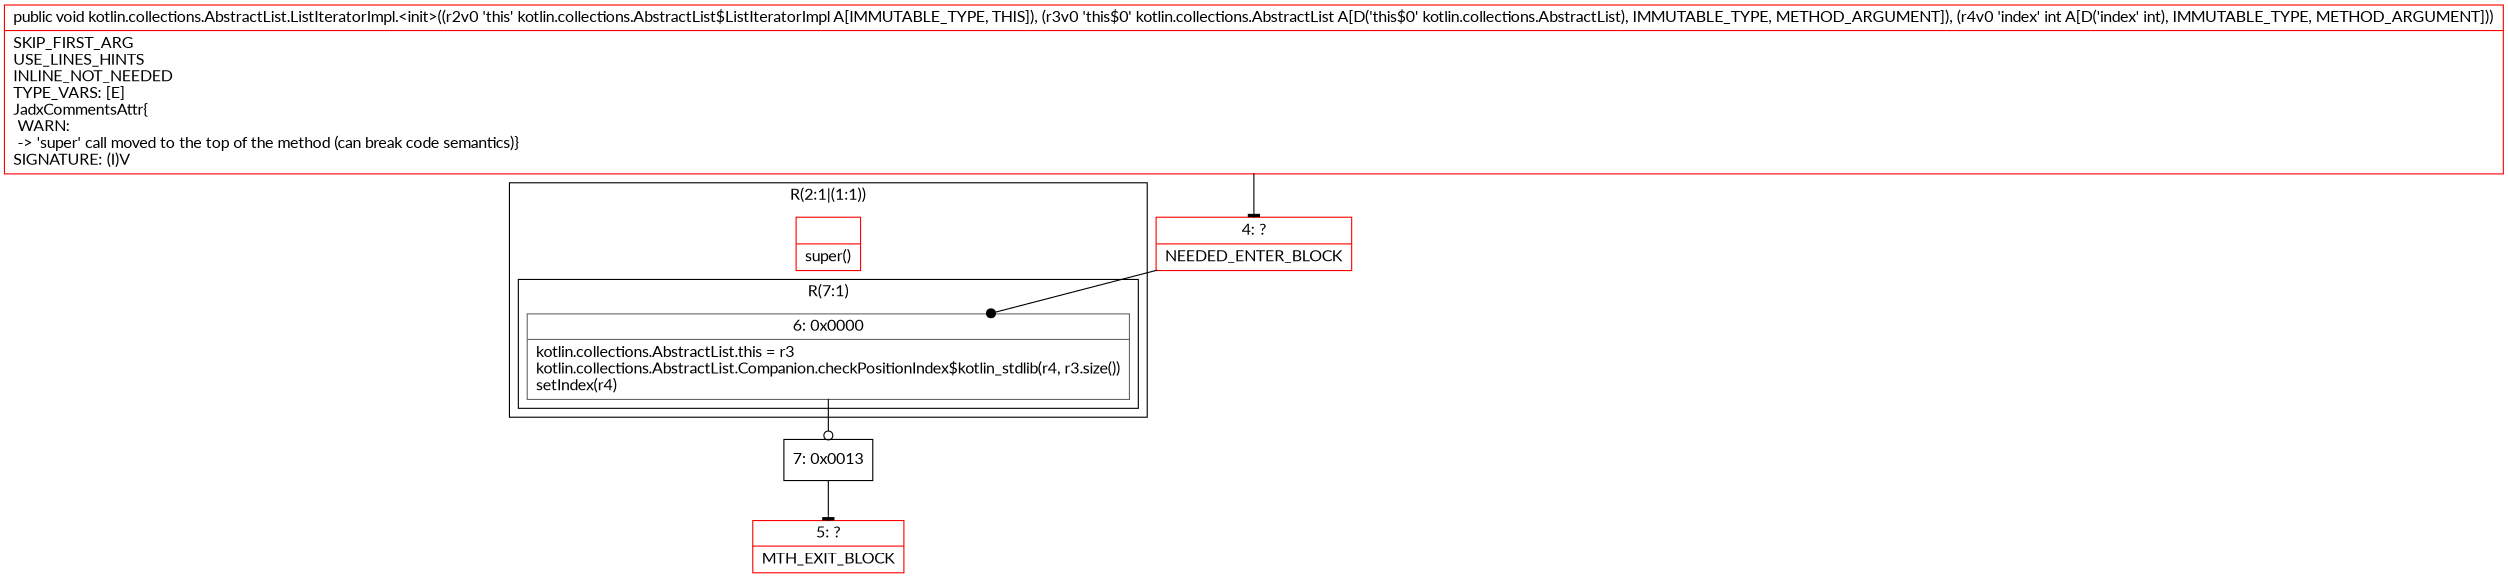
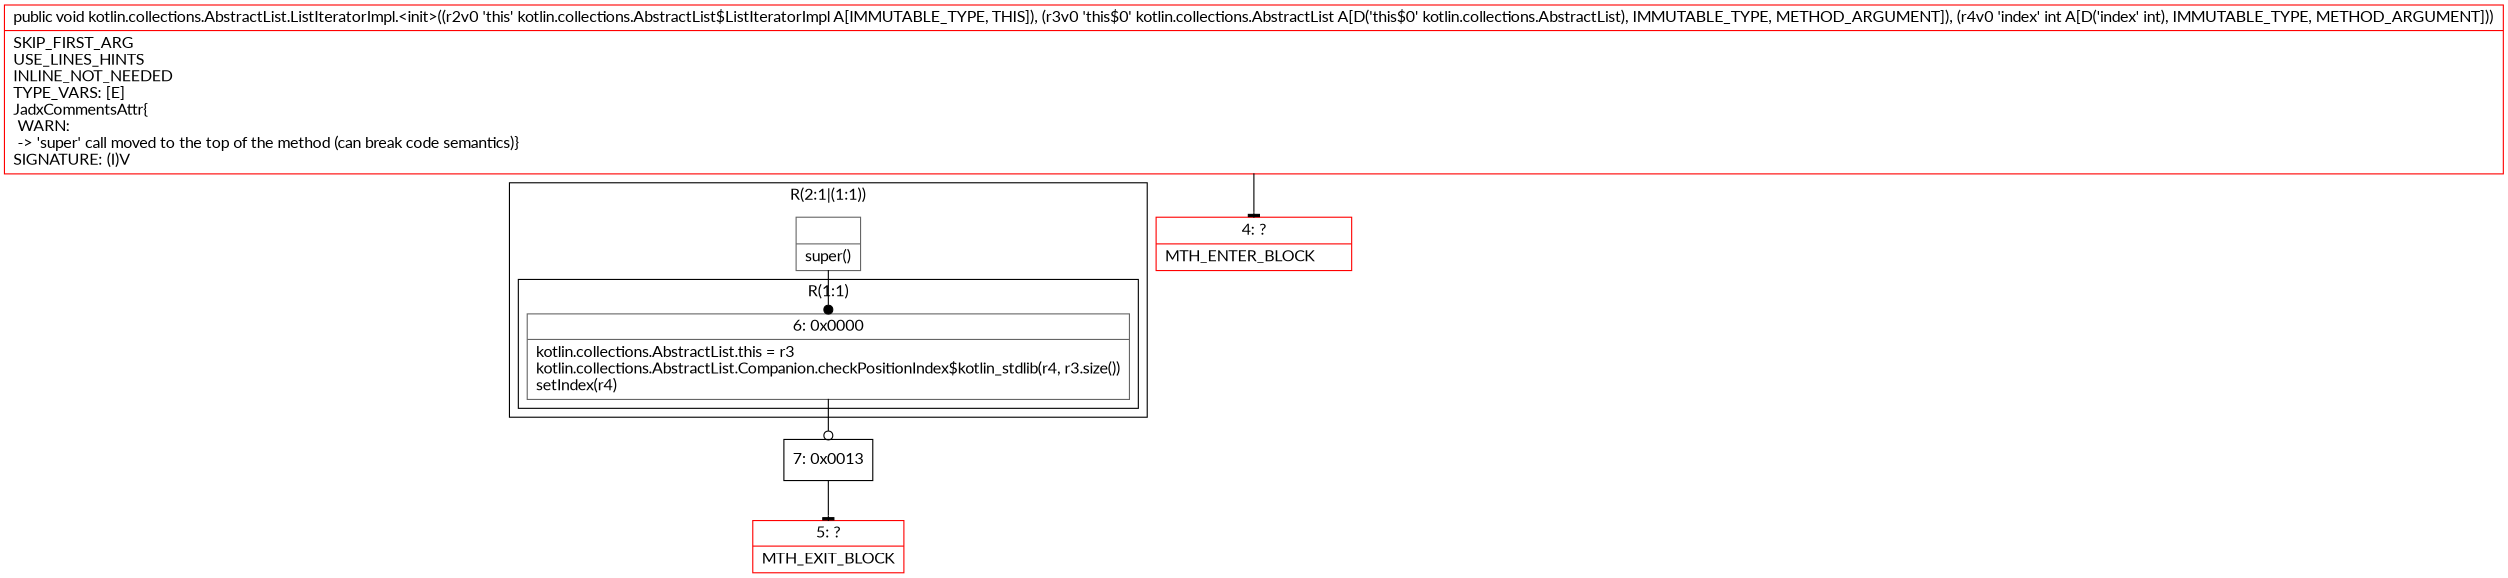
(828, 244) -> (828, 244)
(1254, 257) -> (1240, 257)
(1076, 291) -> (828, 288)
(828, 292) -> (828, 292)
